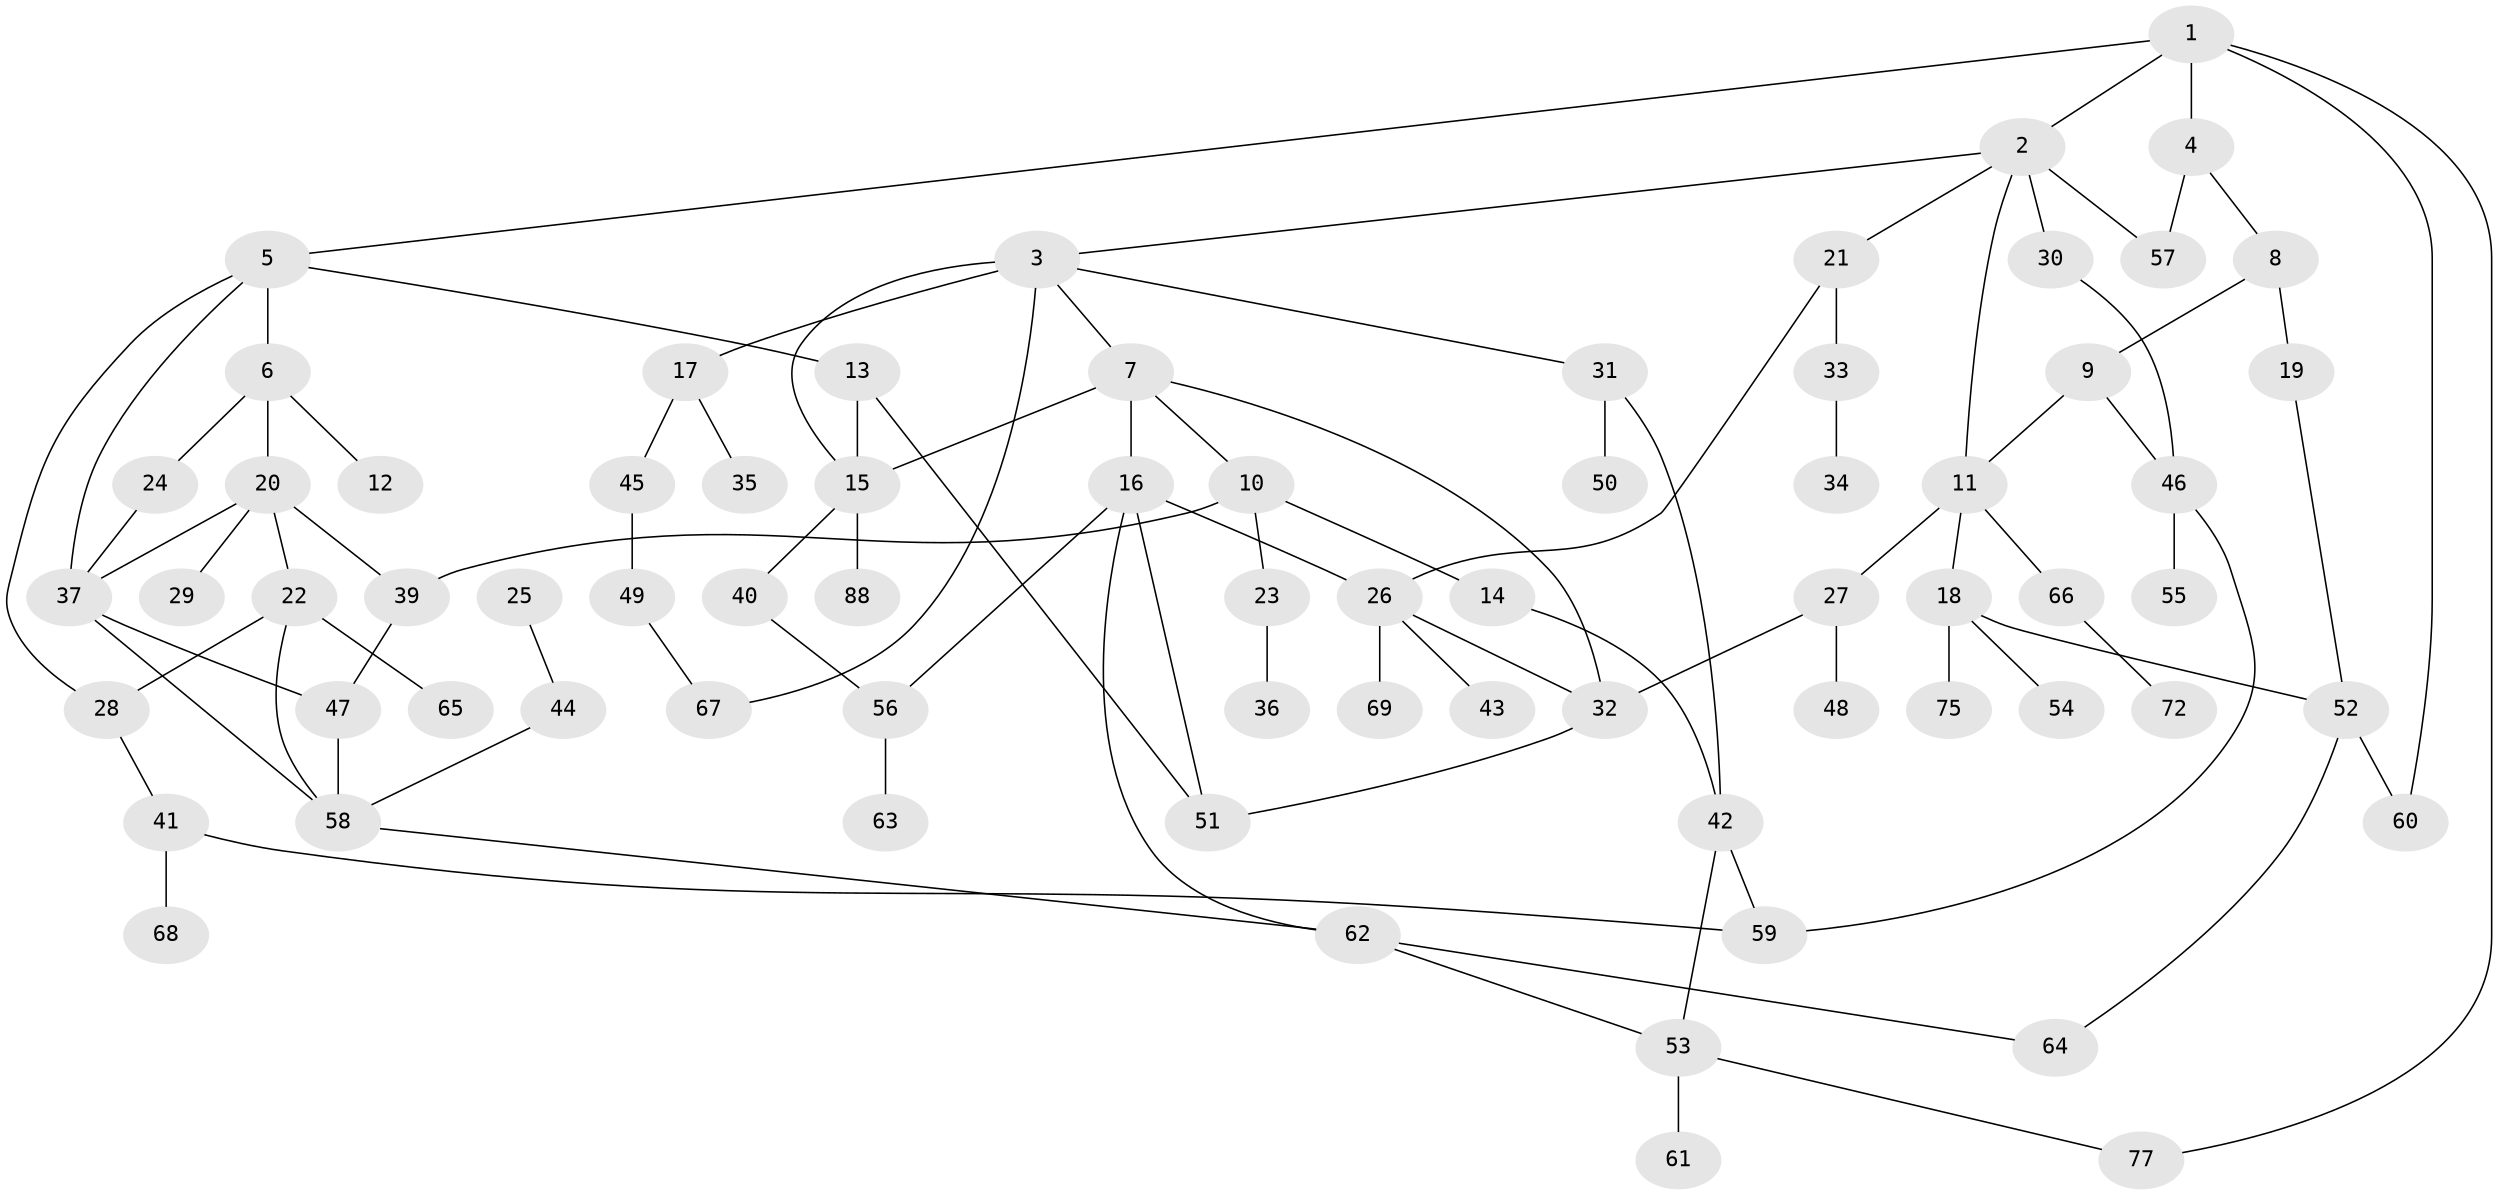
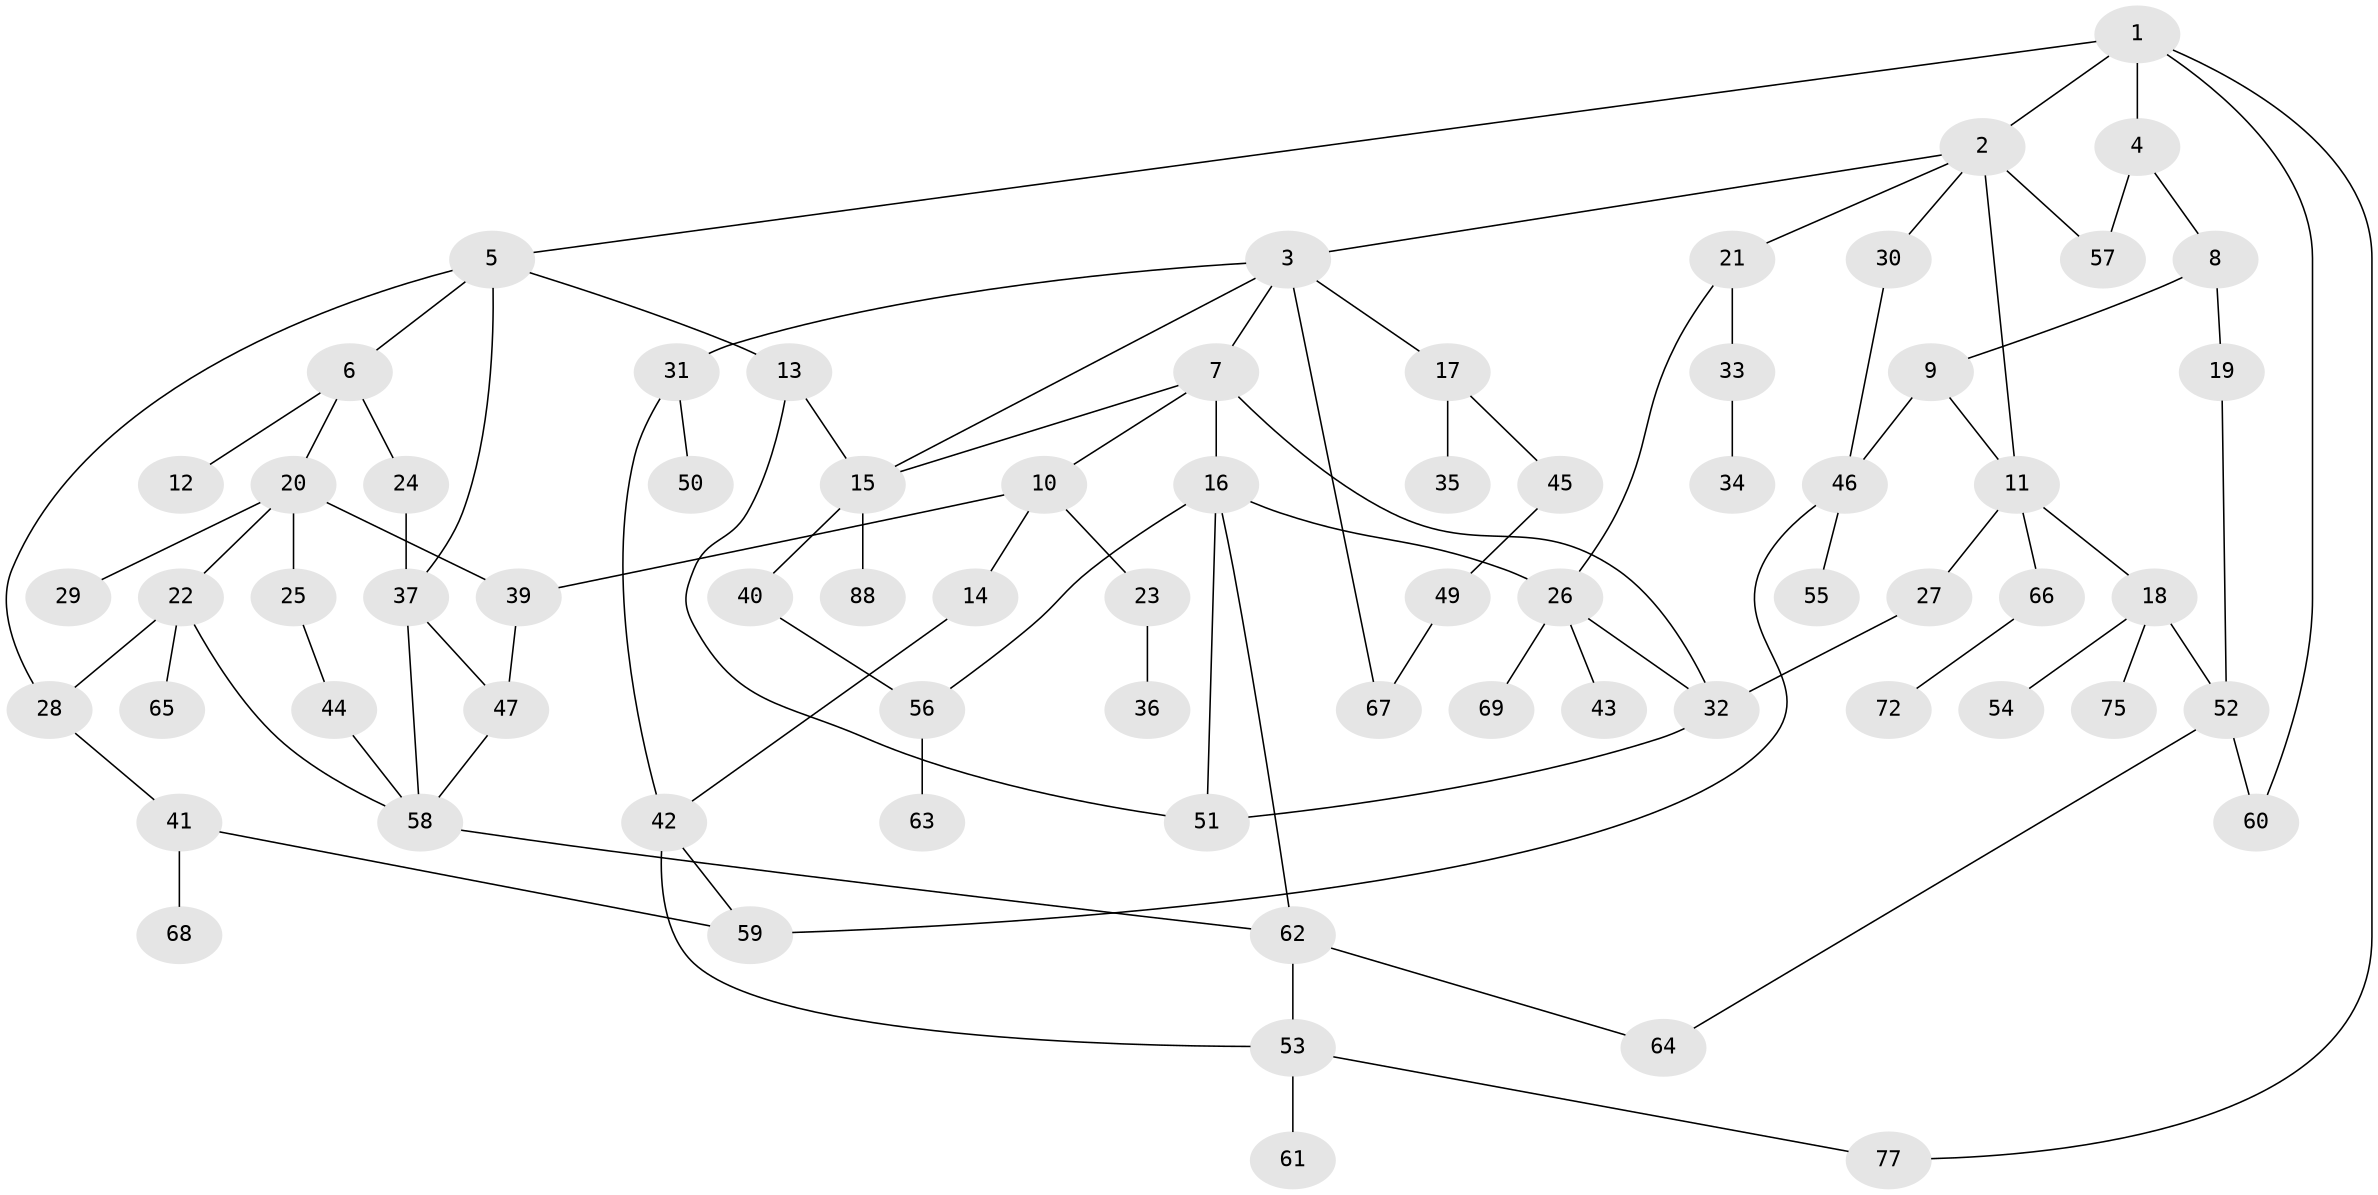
(169, 541) -> (294, 541)
(1836, 710) -> none
